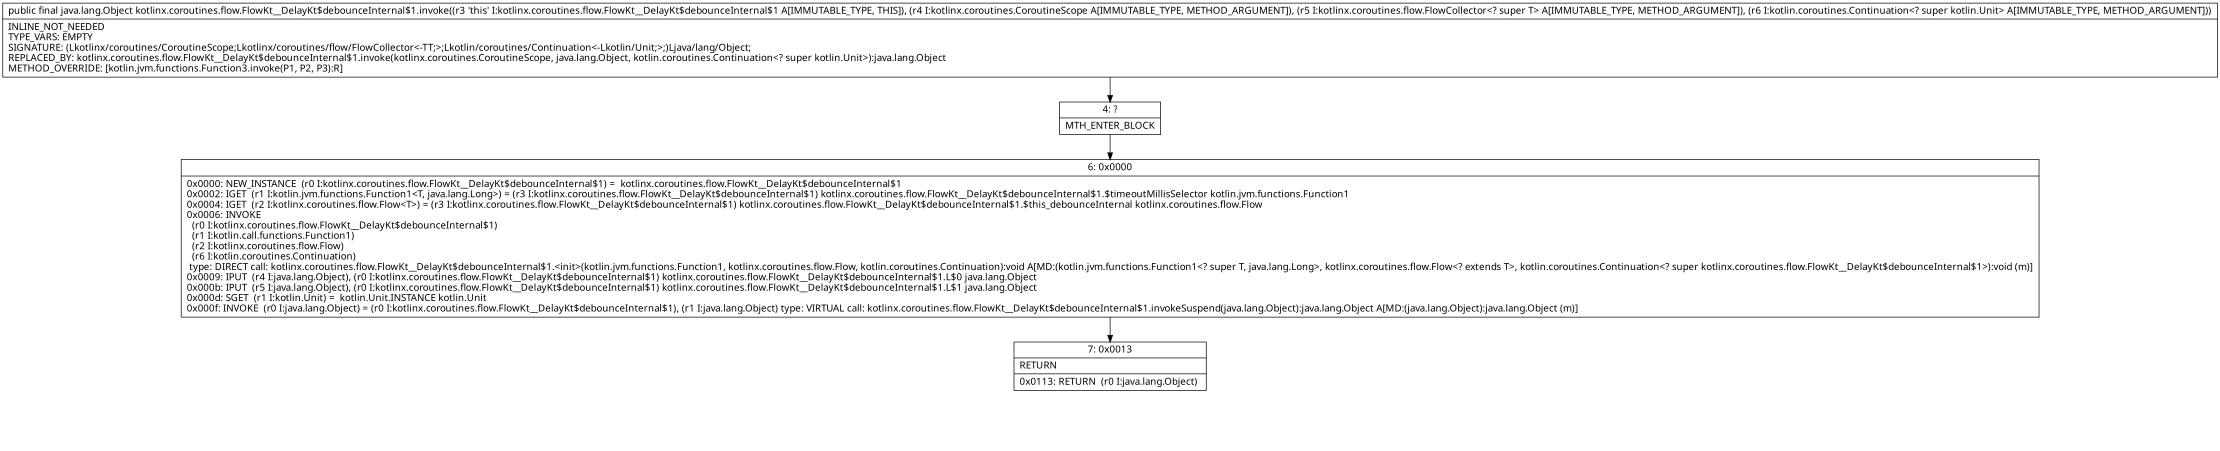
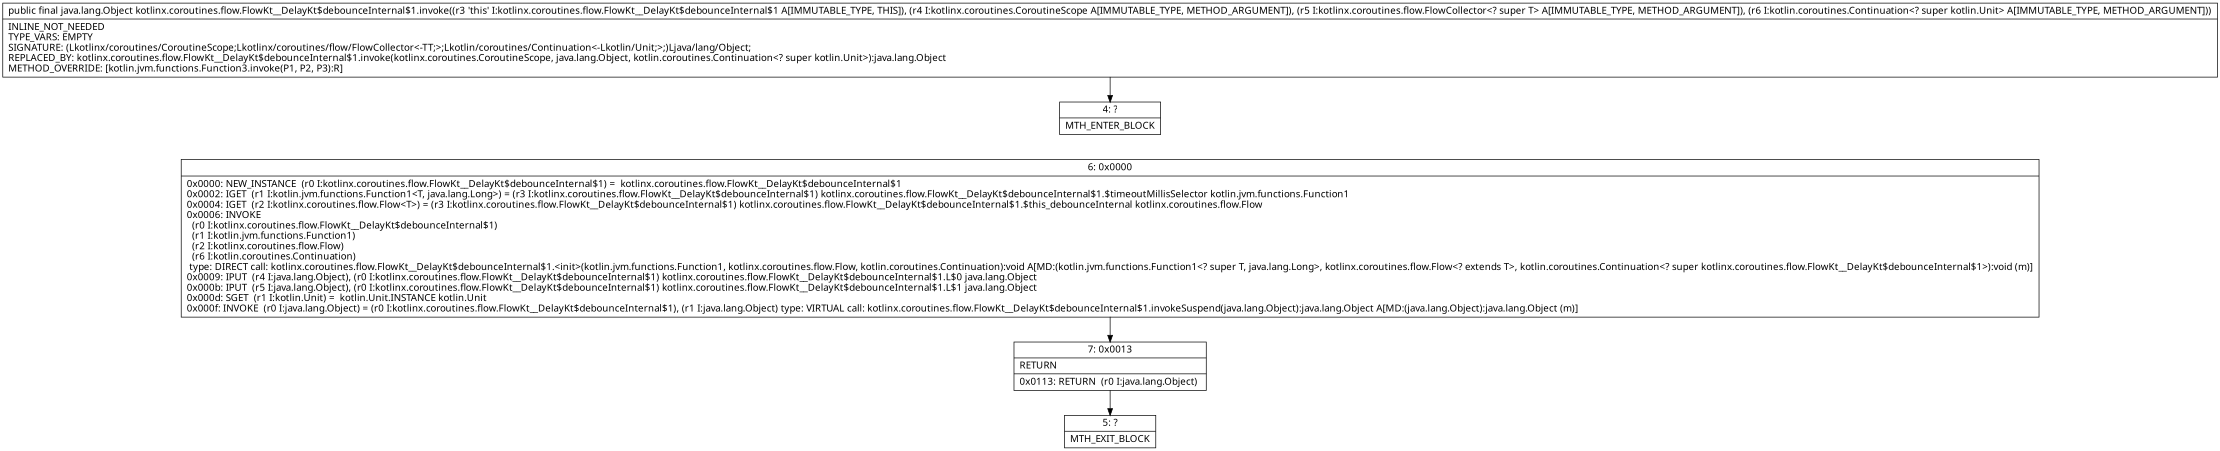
(1110, 143) -> none
(271, 236) -> (271, 236)
none -> (1110, 432)
